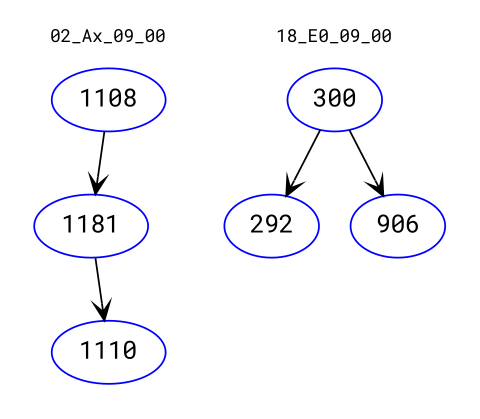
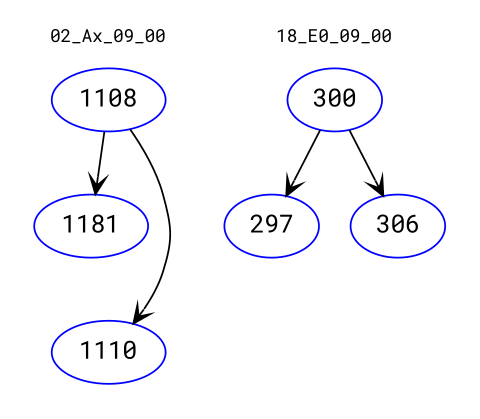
(272, 226) -> (272, 226)
(398, 226) -> (398, 226)
(99, 281) -> (168, 217)
